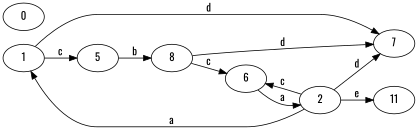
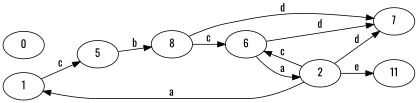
(201, 15) -> (316, 33)
